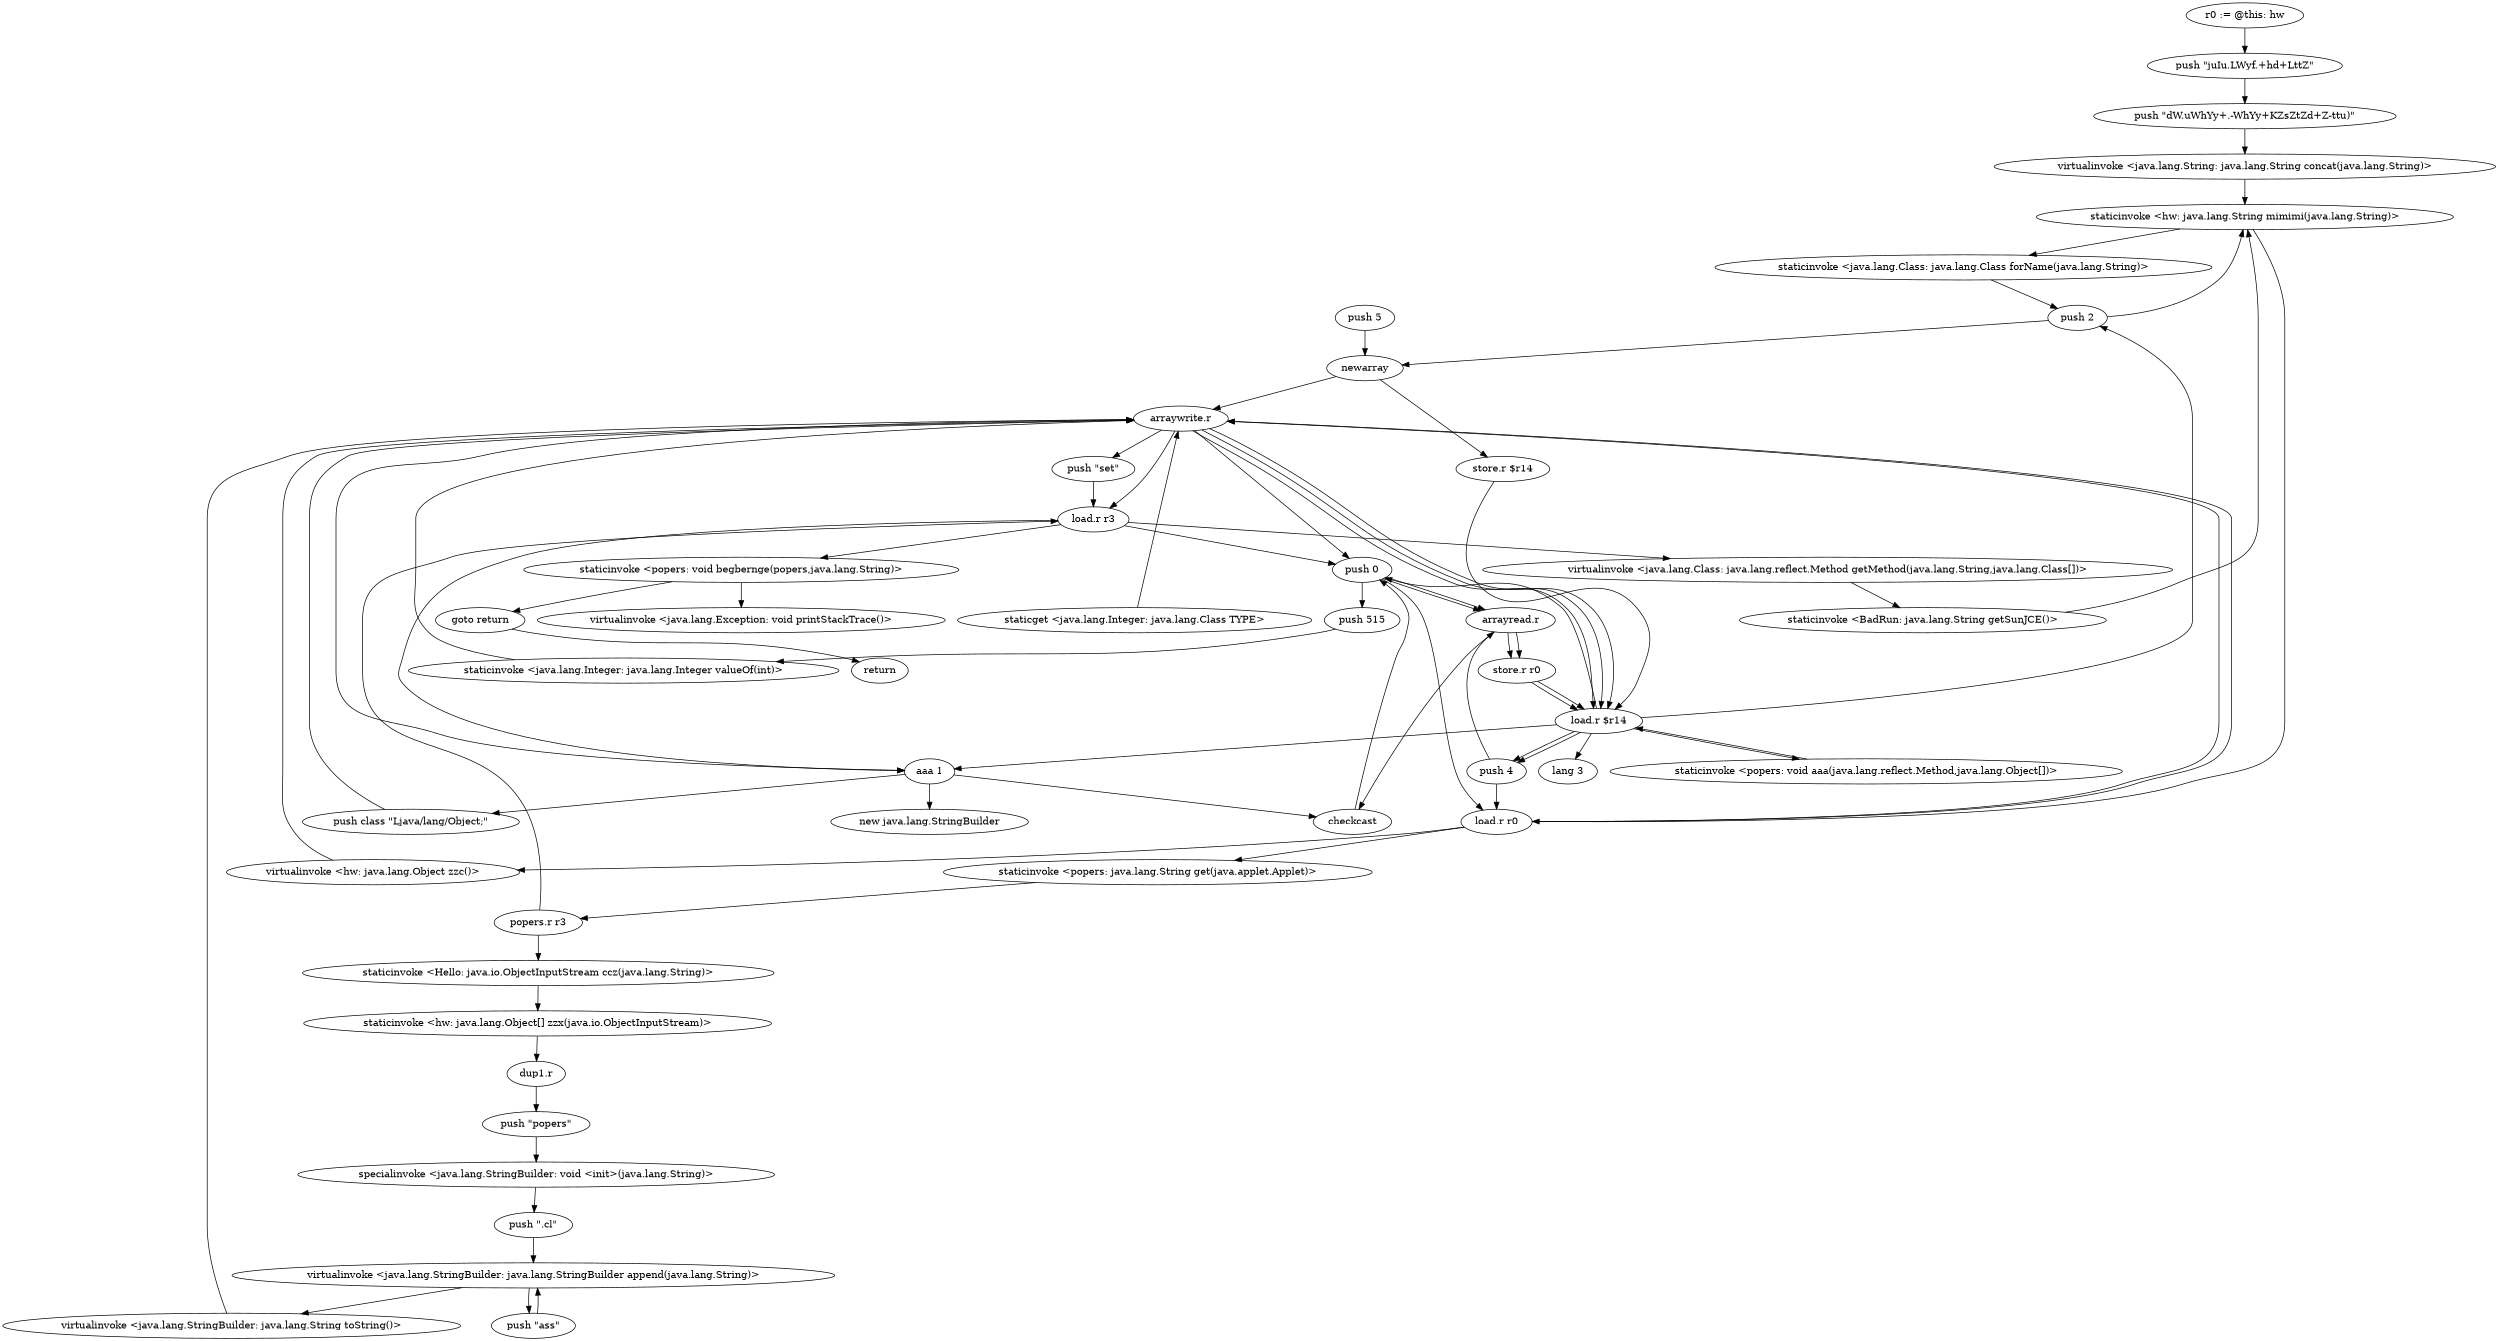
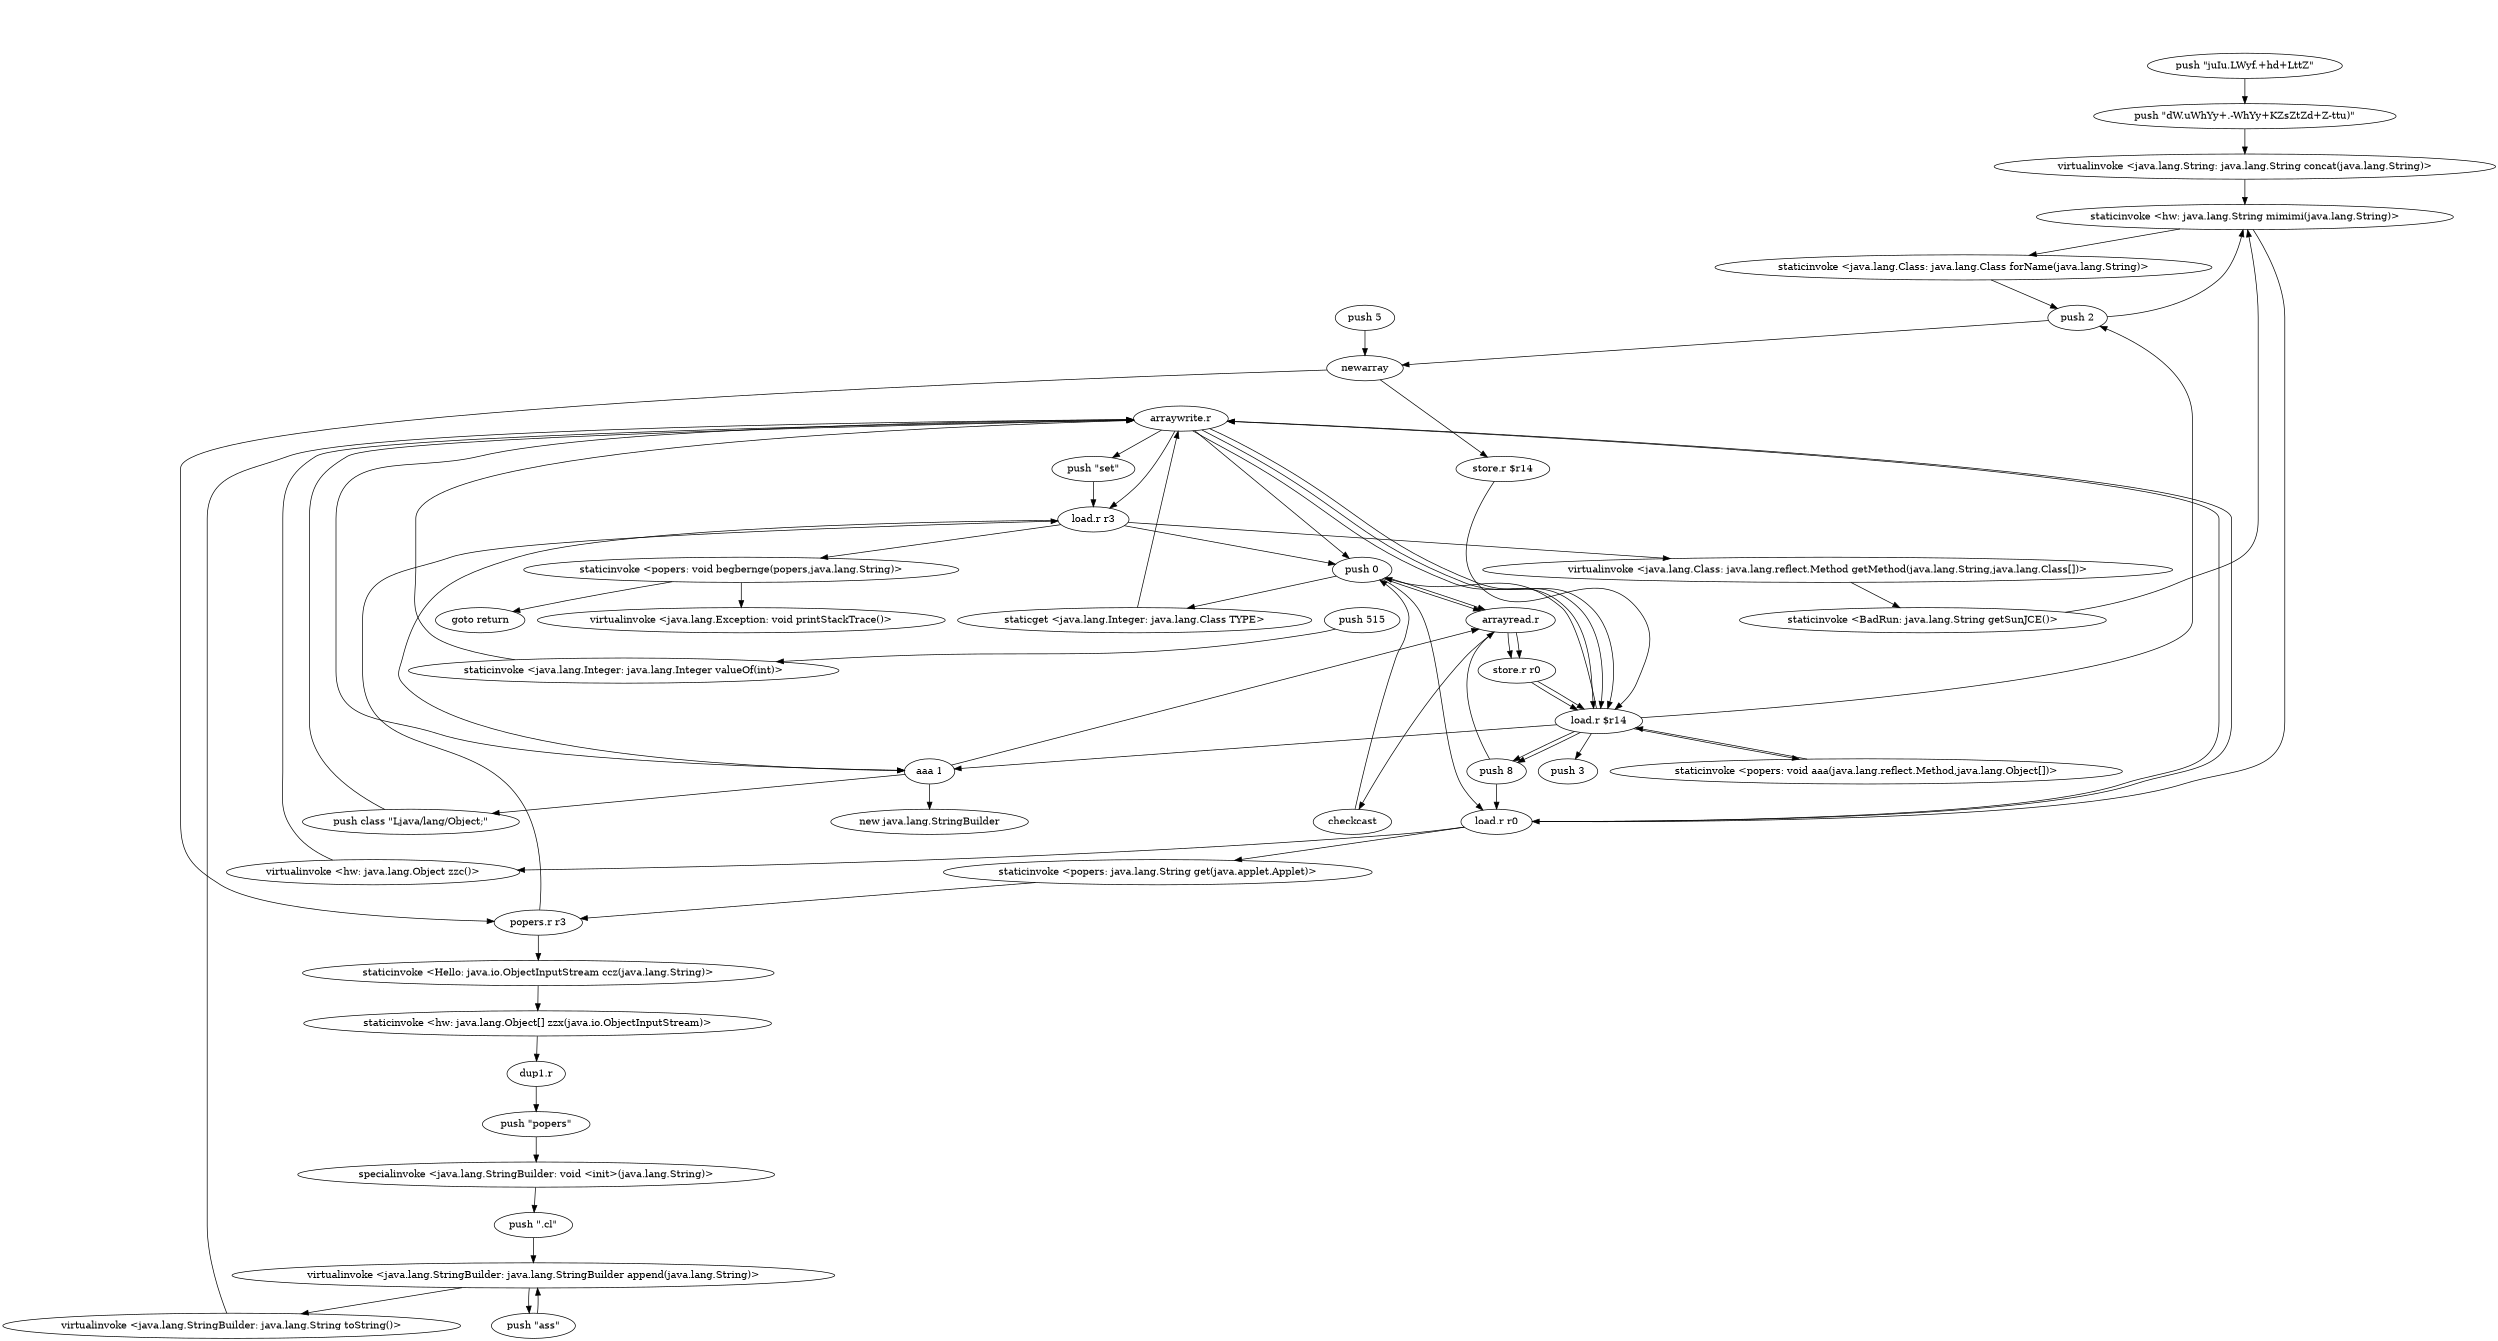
(2245, 15) -> none
(1278, 392) -> (399, 422)
(1362, 592) -> (1265, 591)
(880, 671) -> none
(1497, 771) -> (1497, 771)
(1568, 771) -> (1568, 771)
(1131, 795) -> (1212, 698)
